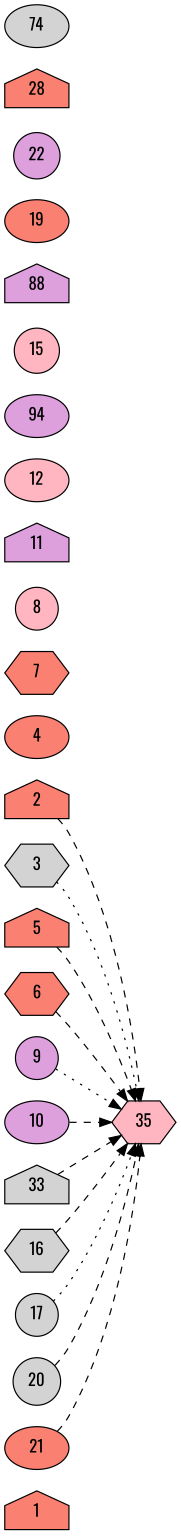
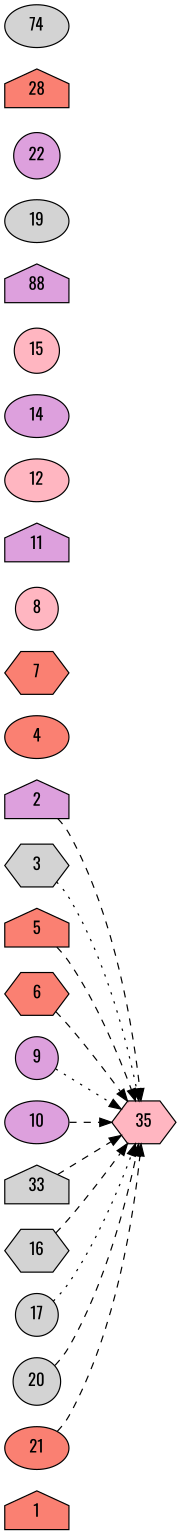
(37, 221) -> (37, 221)
(37, 416) -> (37, 416)
(37, 801) -> (37, 801)
